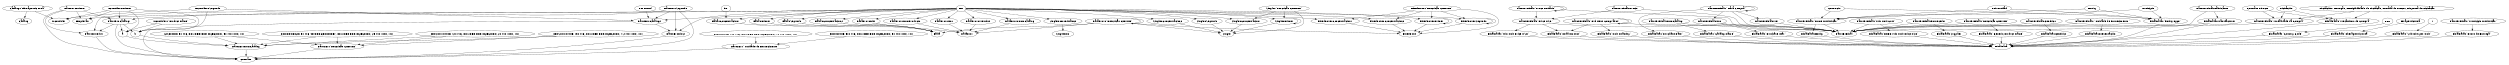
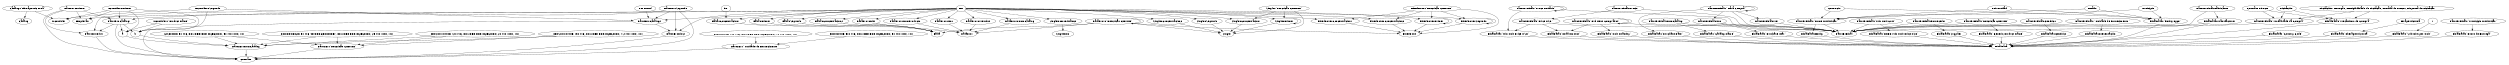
(2092, 8) -> (2092, 8)
(1536, 14) -> (1511, 18)
(2388, 21) -> none
